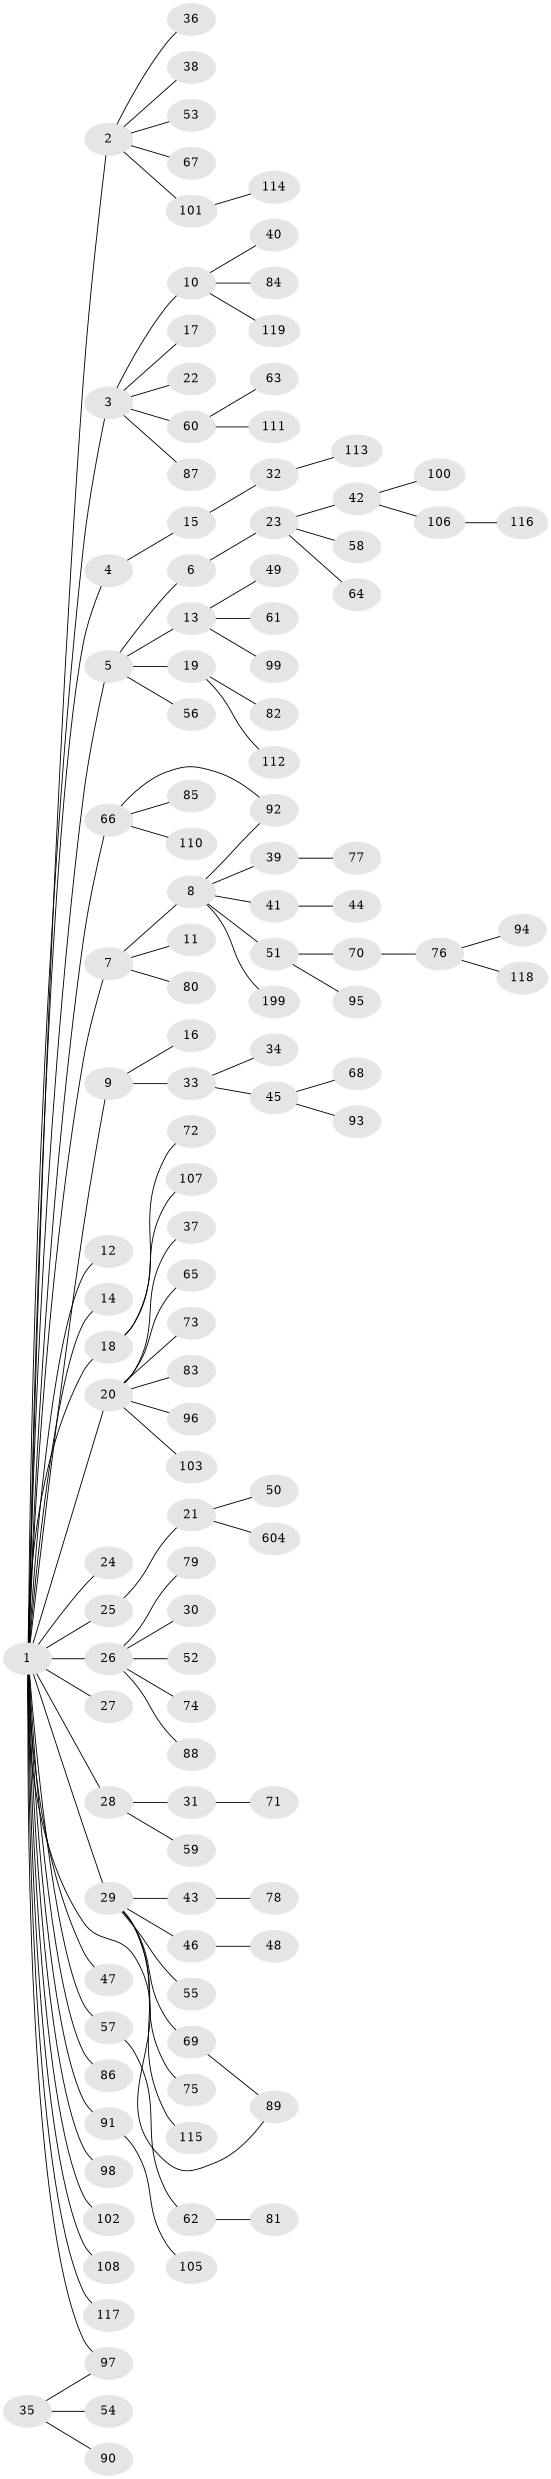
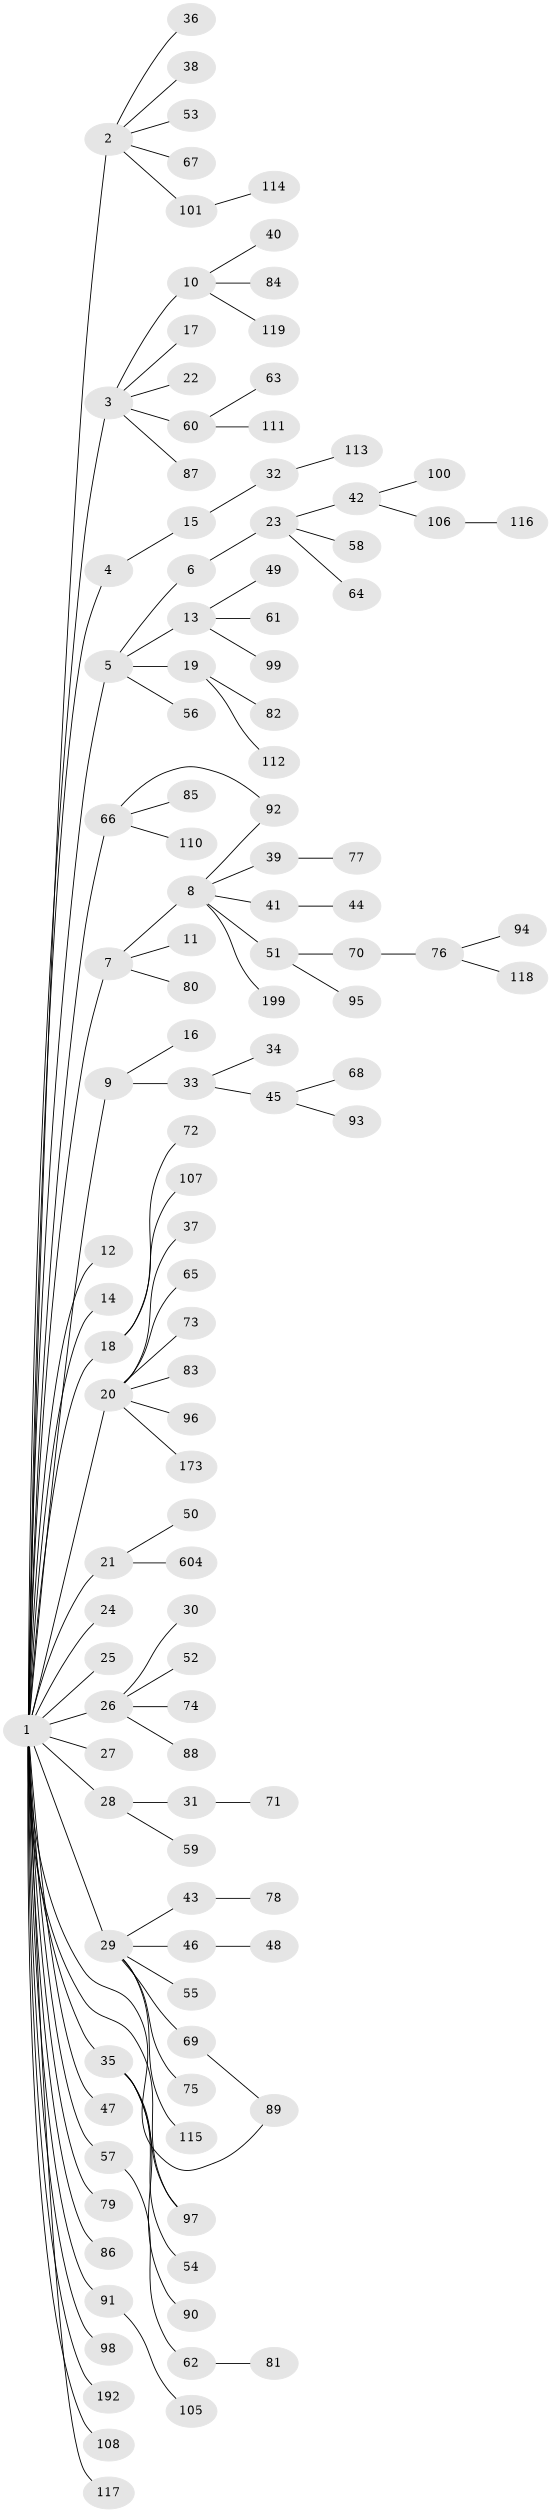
(192, 1467) -> (192, 1467)
(150, 1563) -> (56, 1642)
(150, 1611) -> (52, 2041)
none -> (60, 1971)
(109, 2220) -> (109, 2397)
